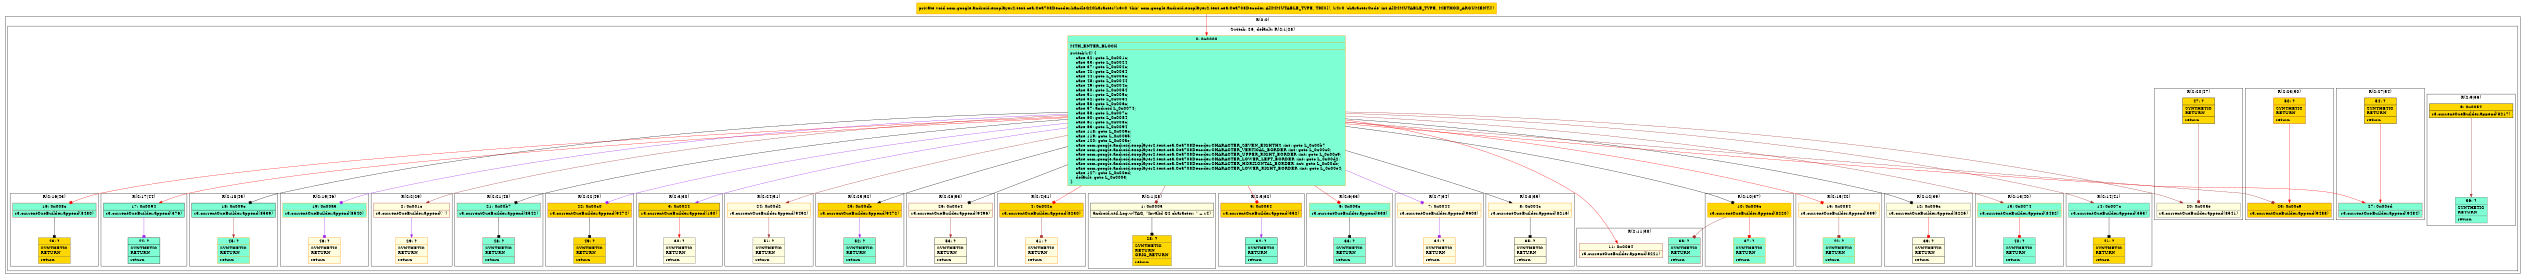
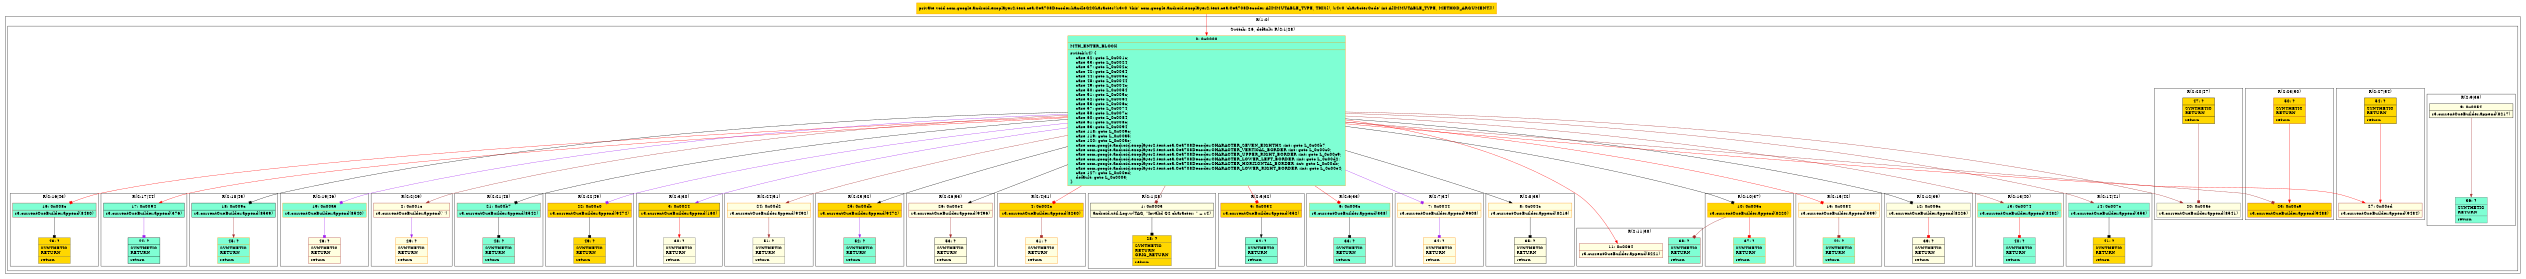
(1263, 20) -> (1263, 20)
(1103, 109) -> (1100, 109)
(2471, 111) -> (2471, 111)
(1019, 183) -> (1019, 183)
(2380, 210) -> (2380, 210)
(1261, 226) -> (1261, 226)
(324, 251) -> (324, 251)
